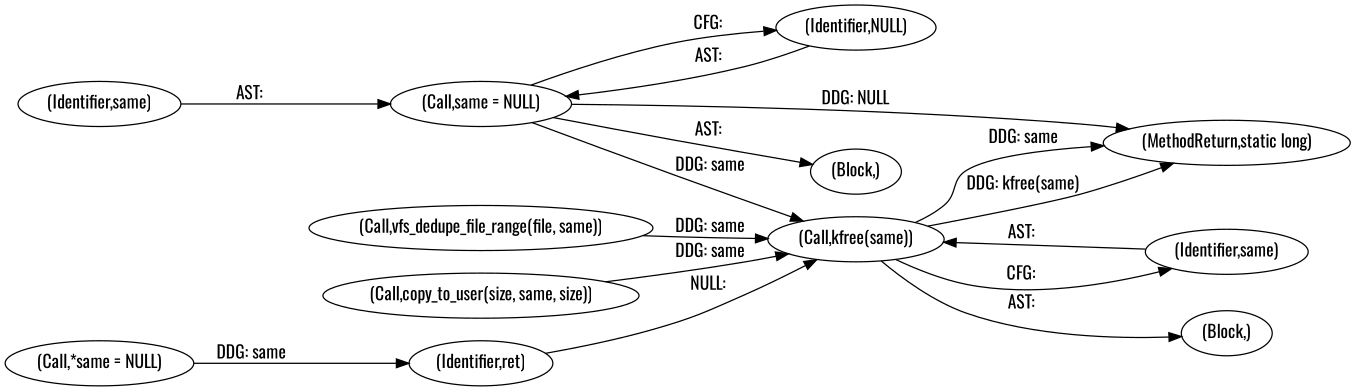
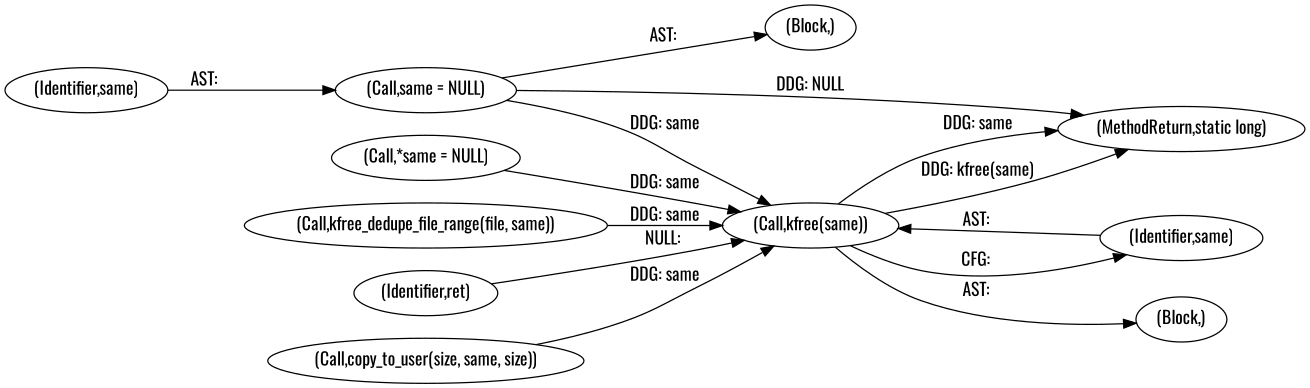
(856, 28) -> none
(481, 228) -> (426, 226)
(295, 363) -> (616, 189)
